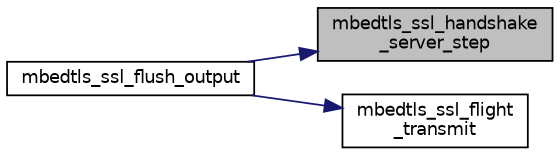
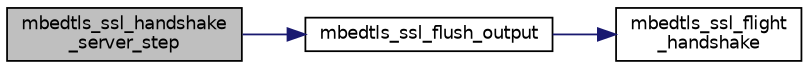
(274, 58) -> (265, 34)
(435, 121) -> (709, 34)
